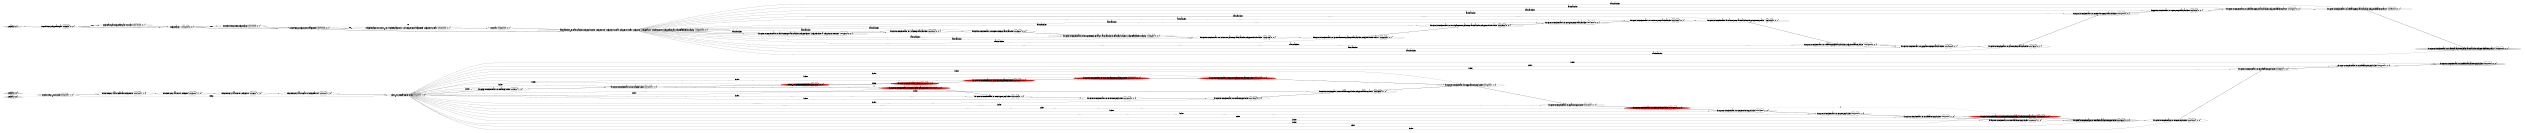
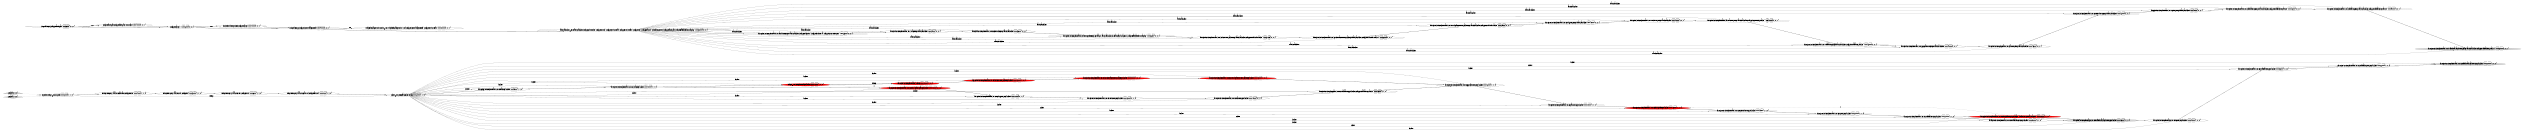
(13, 27) -> none
(500, 28) -> none
